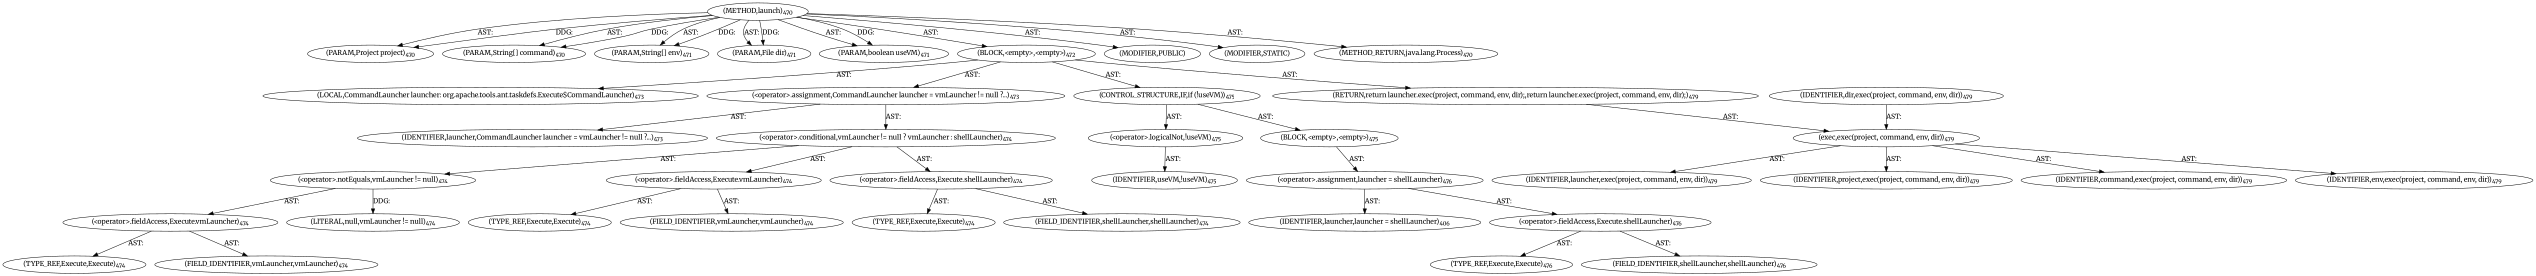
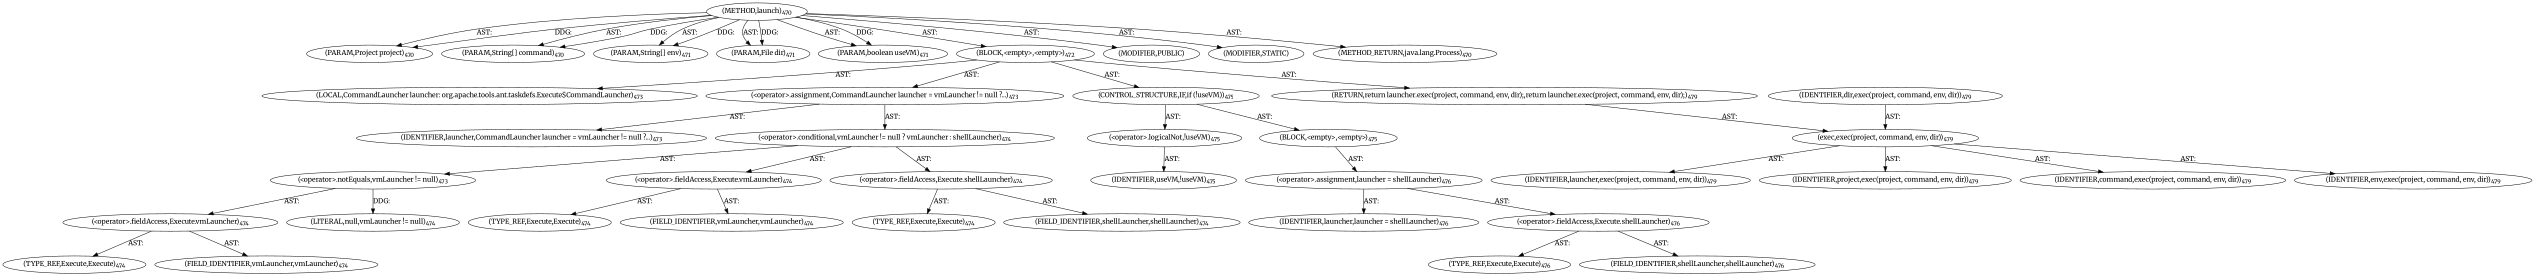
(443, 180) -> (443, 180)
(1445, 222) -> (1444, 222)
